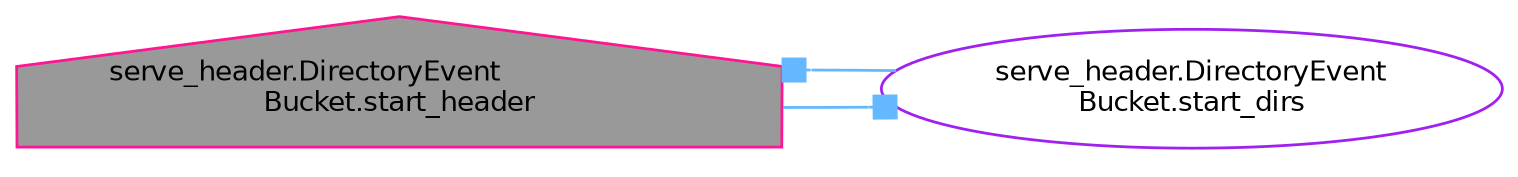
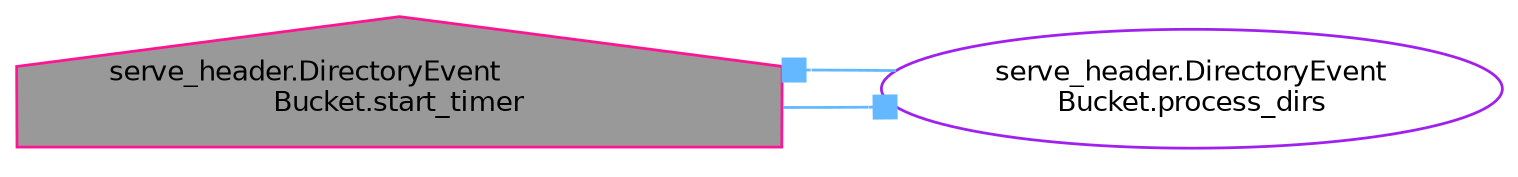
(399, 89) -> (399, 89)
(1192, 89) -> (1192, 89)
